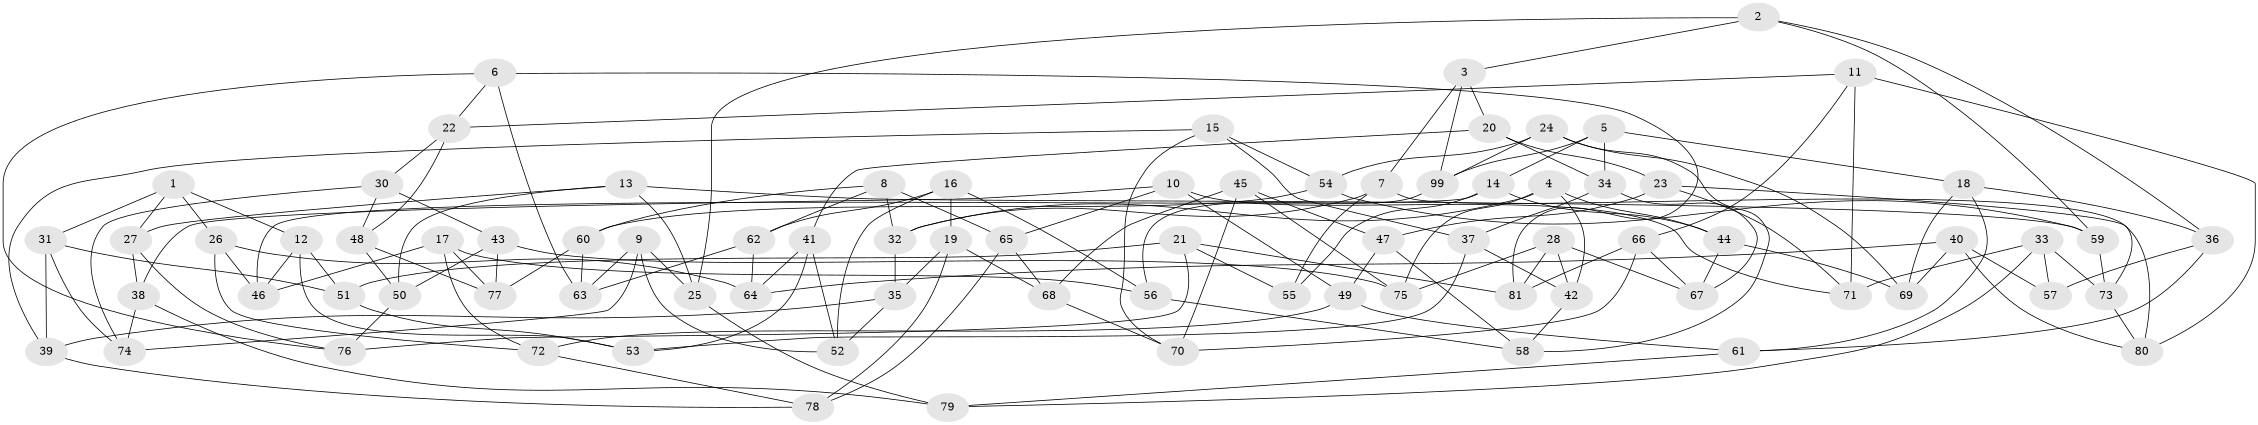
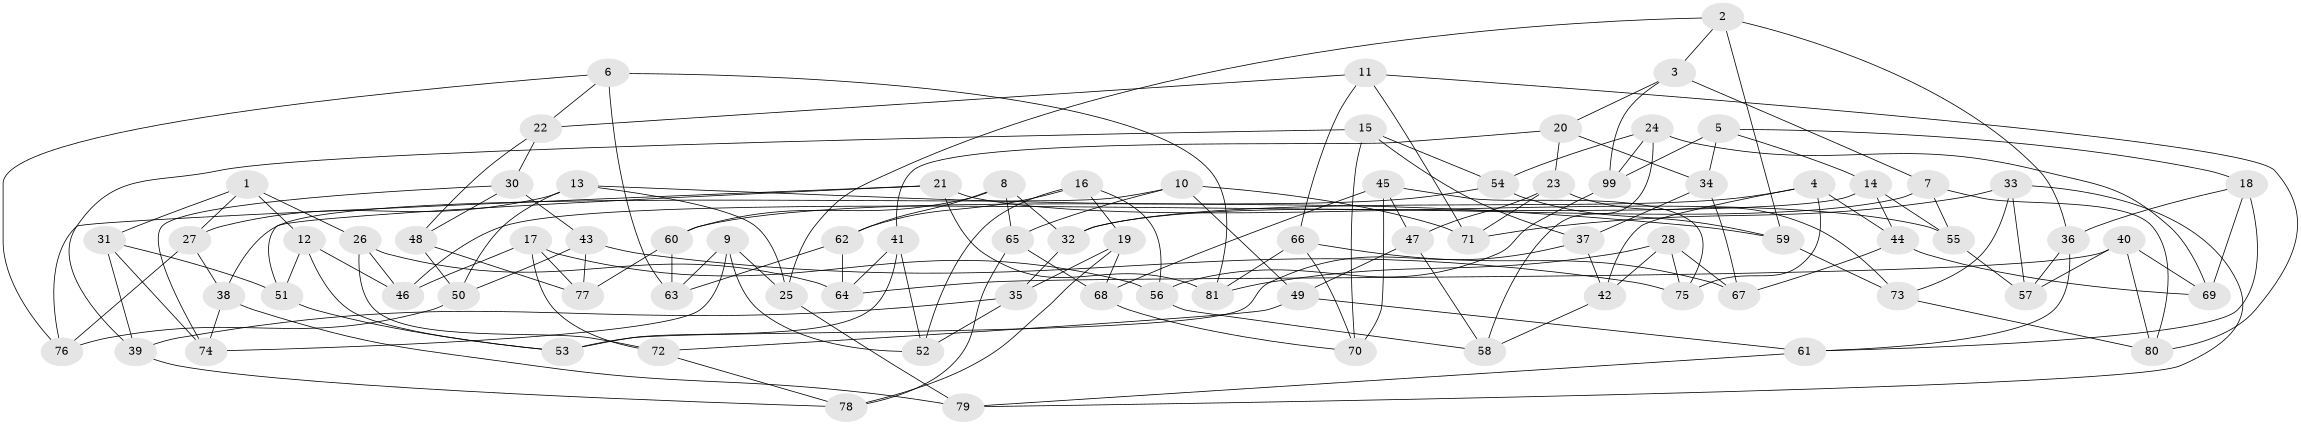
none -> (1990, 268)
